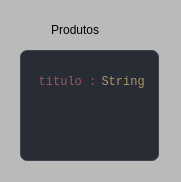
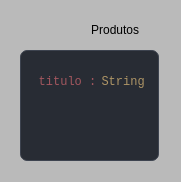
(76, 31) -> (116, 31)
